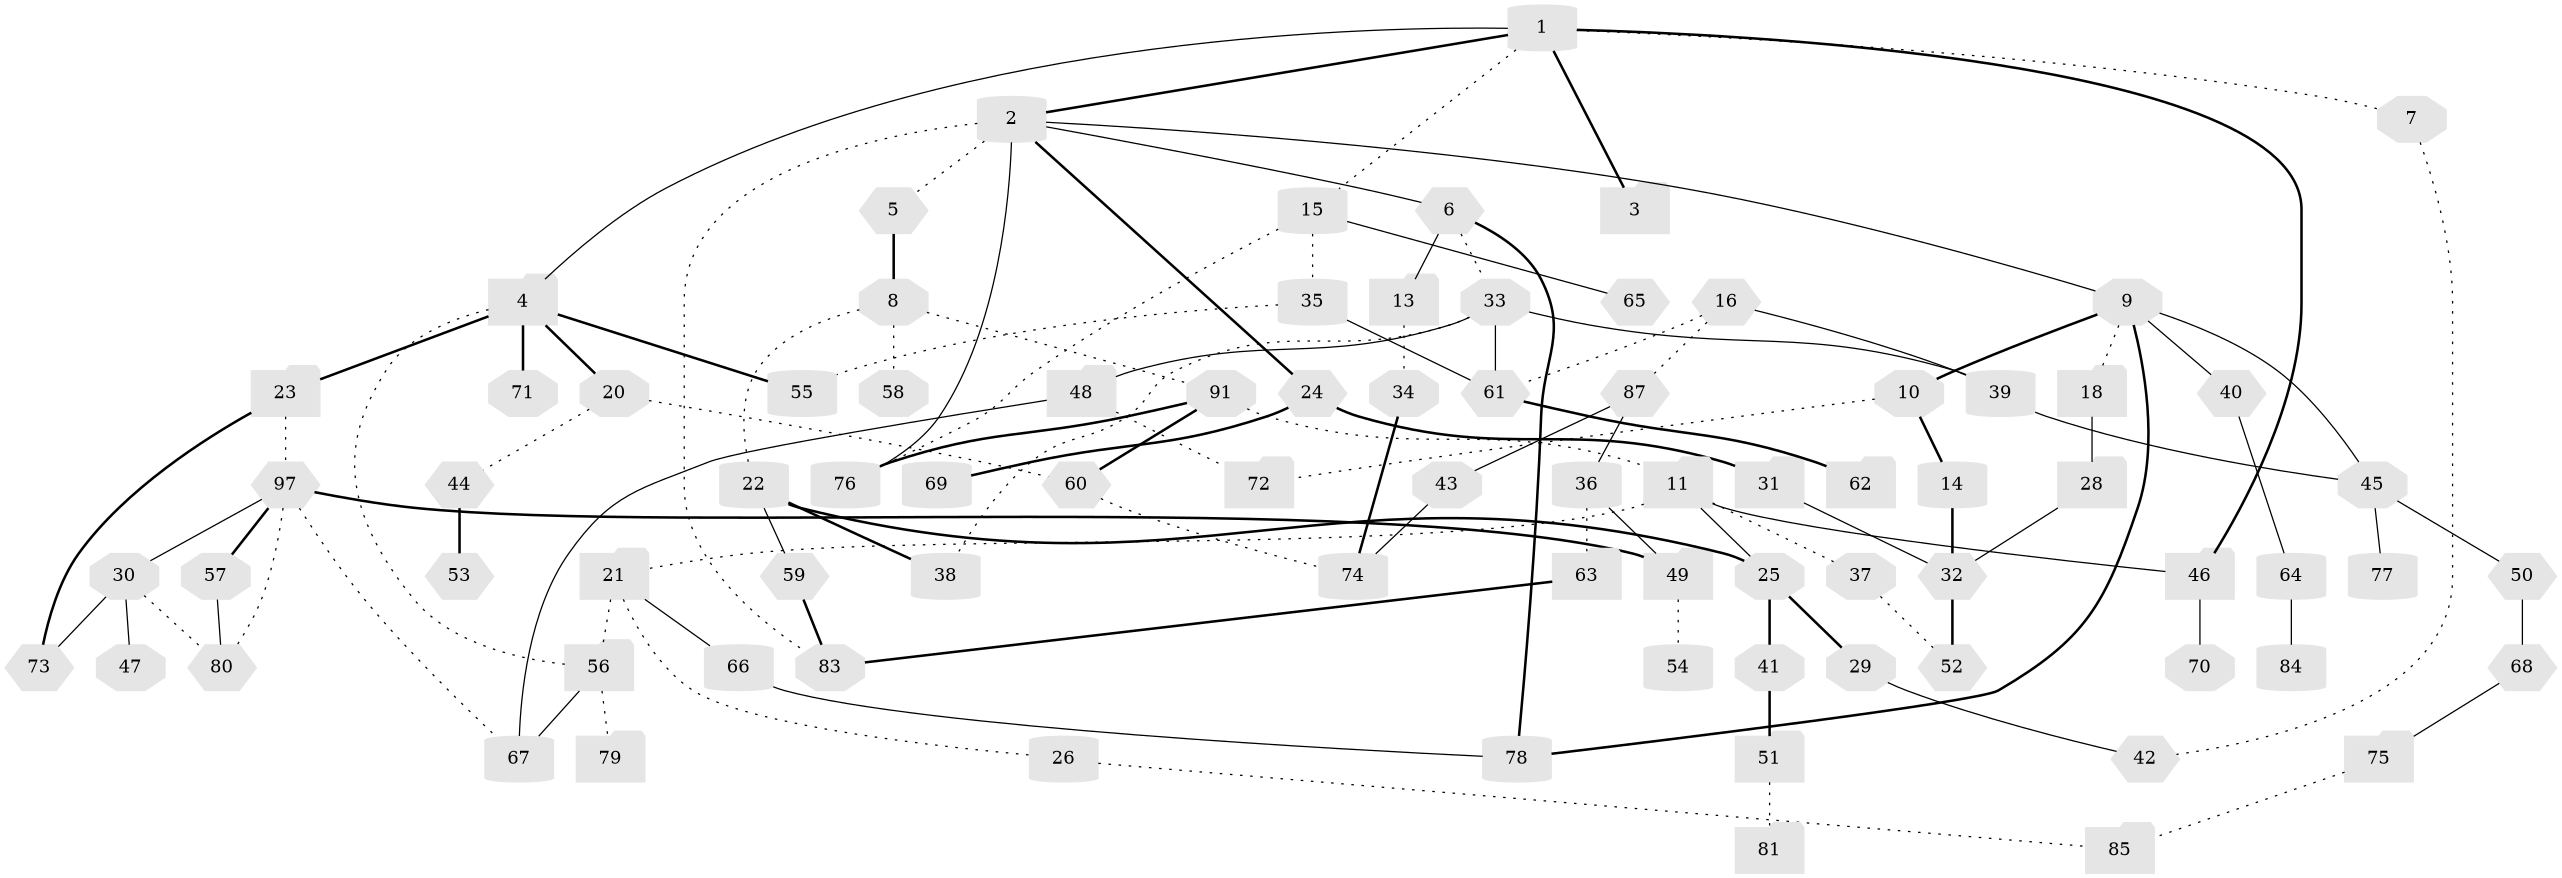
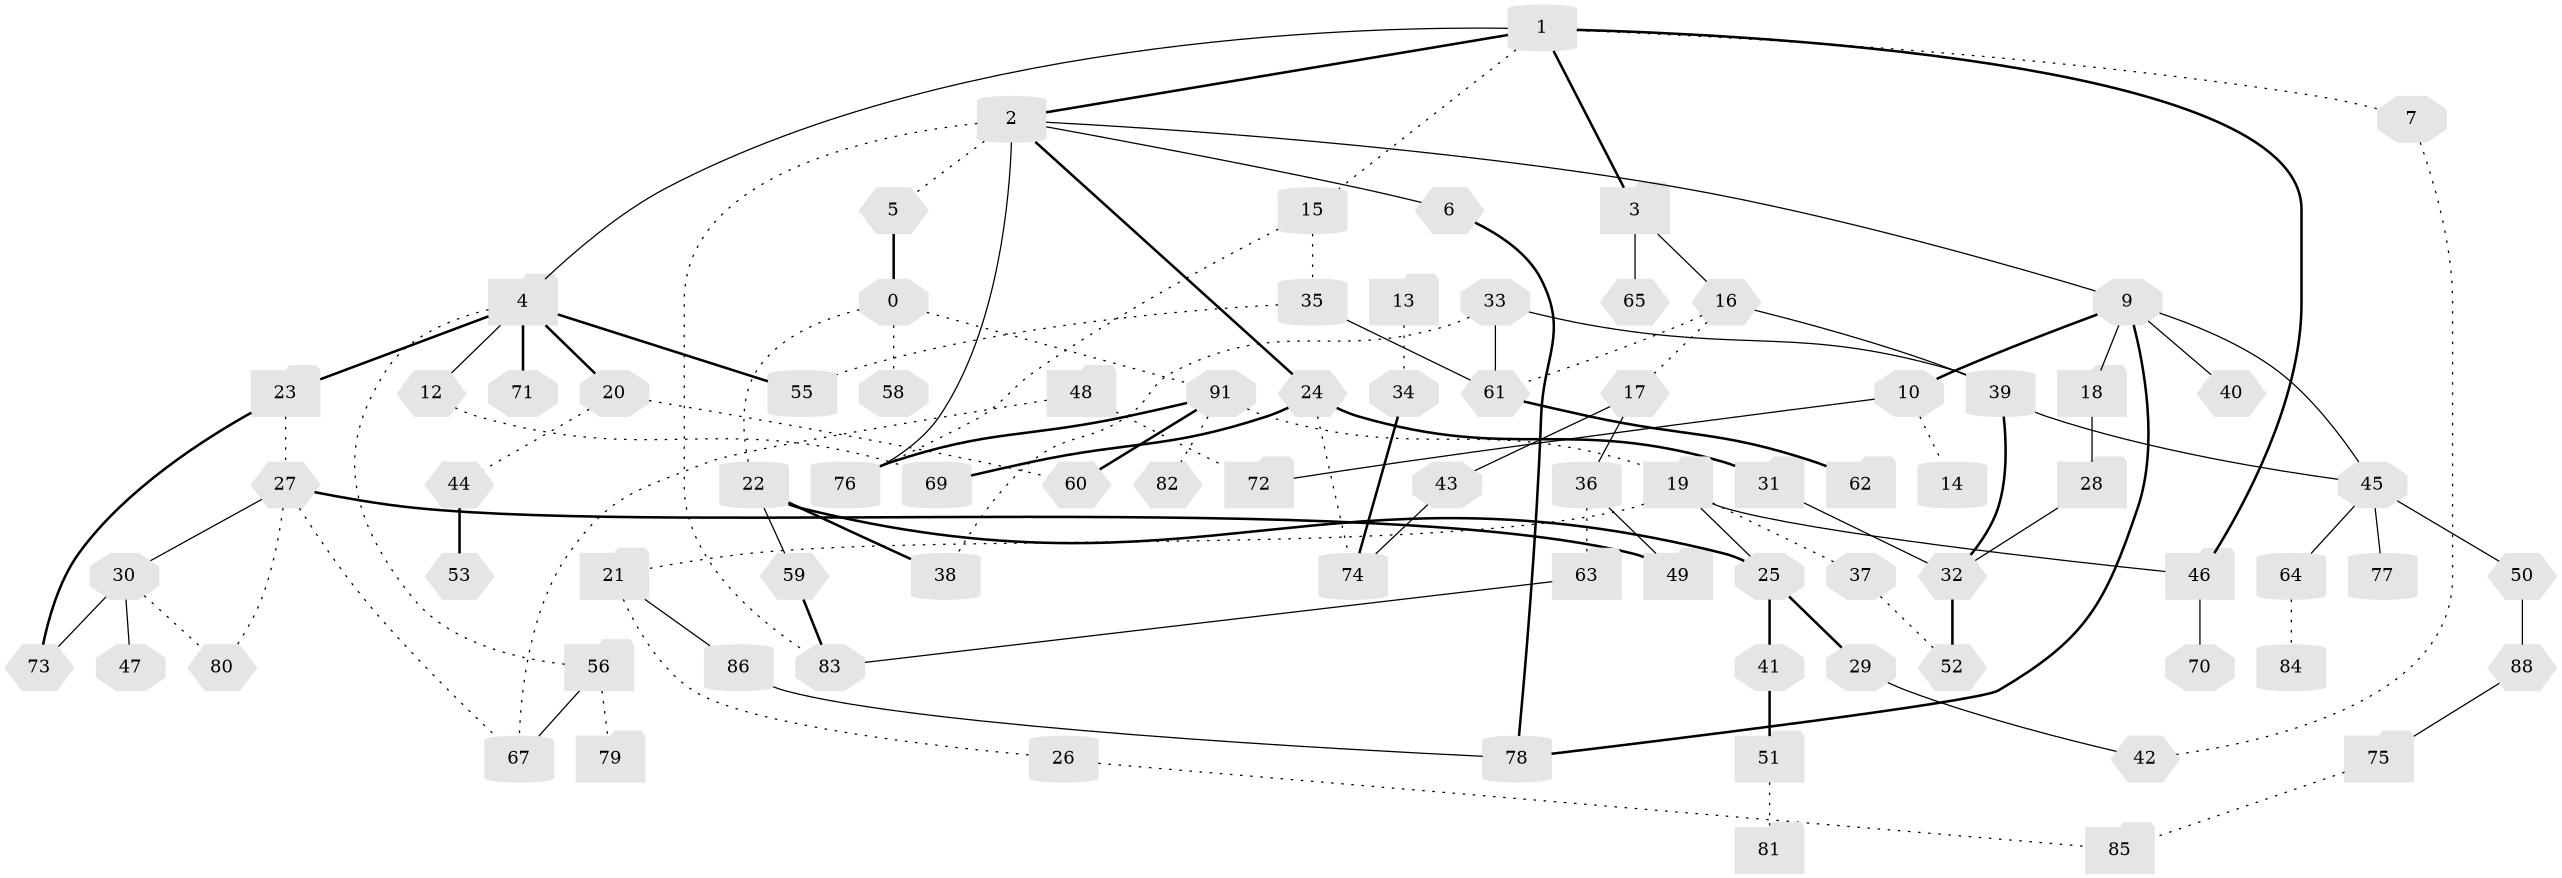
(1427, 257) -> none
none -> (1682, 258)
(1484, 259) -> (1635, 257)
(1477, 266) -> none
(894, 302) -> (894, 302)
(2110, 348) -> (2110, 348)
(1284, 349) -> none
none -> (432, 394)
(1635, 394) -> (1635, 394)
(1931, 439) -> (1931, 439)
(1497, 449) -> (1497, 449)
(700, 465) -> (700, 465)
(286, 485) -> (286, 485)
none -> (1168, 485)
(1678, 485) -> (1678, 485)
(2262, 485) -> (2333, 530)
(1187, 530) -> (1333, 485)
(1952, 531) -> (2002, 490)
(216, 576) -> none
(607, 622) -> none
(1209, 622) -> (1209, 622)
(2291, 622) -> (2291, 622)
(739, 668) -> (739, 668)
(1678, 668) -> none
(2522, 668) -> (2522, 668)
